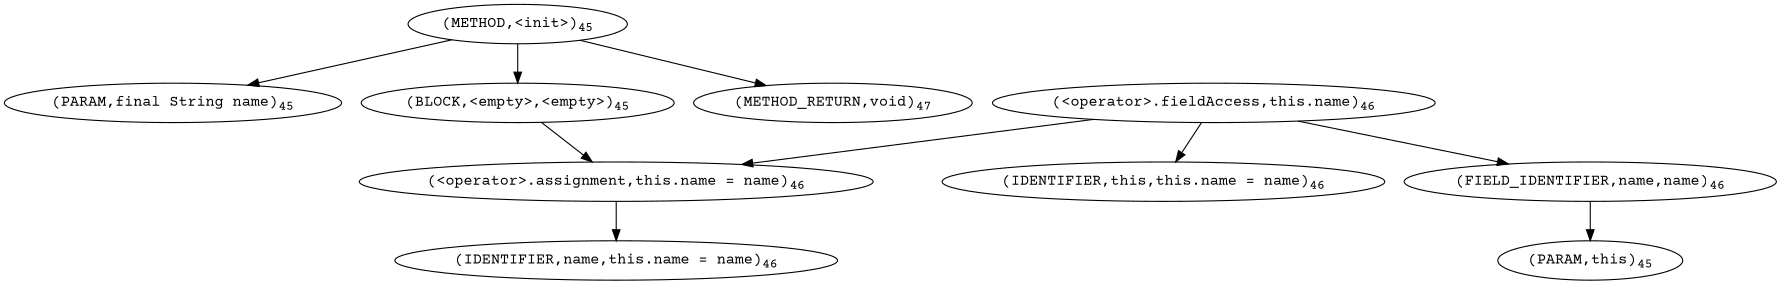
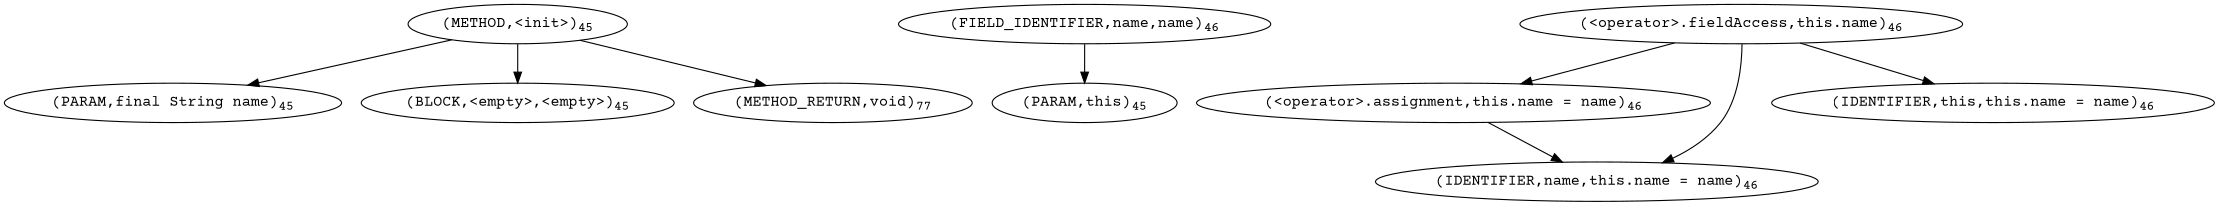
(924, 101) -> (924, 101)
(563, 139) -> none
(1398, 141) -> (1727, 113)
